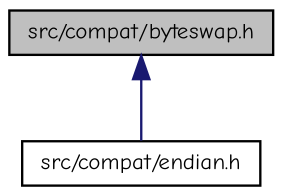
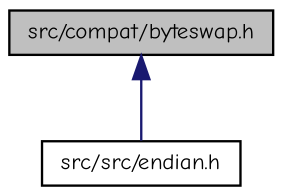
(141, 163) -> (141, 163)
